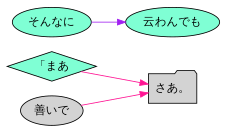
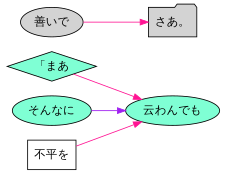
(110, 77) -> (104, 85)
none -> (52, 155)
